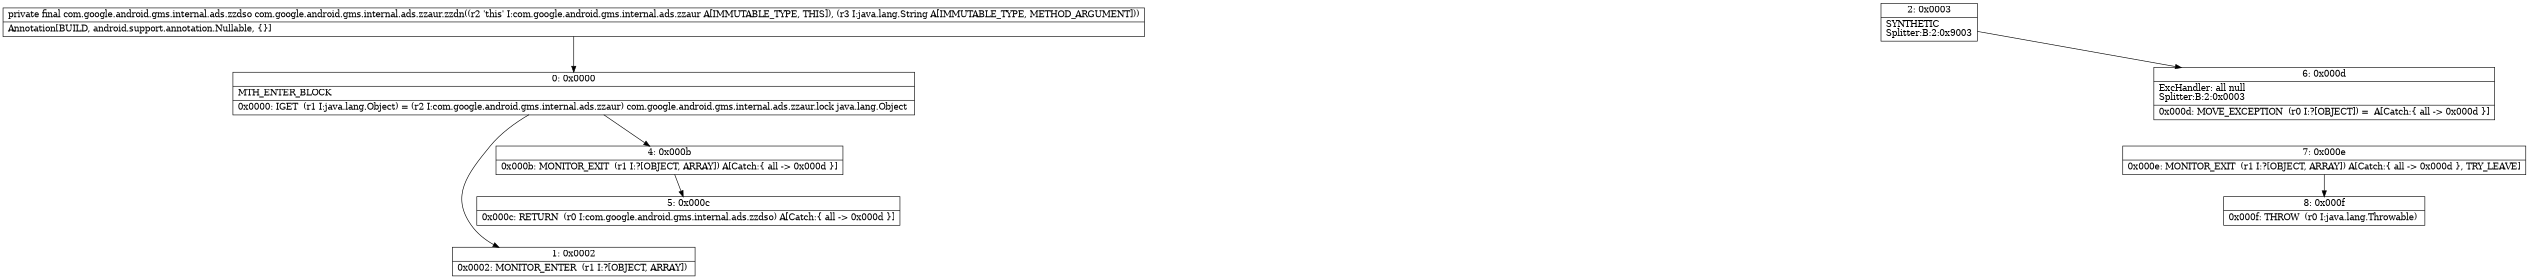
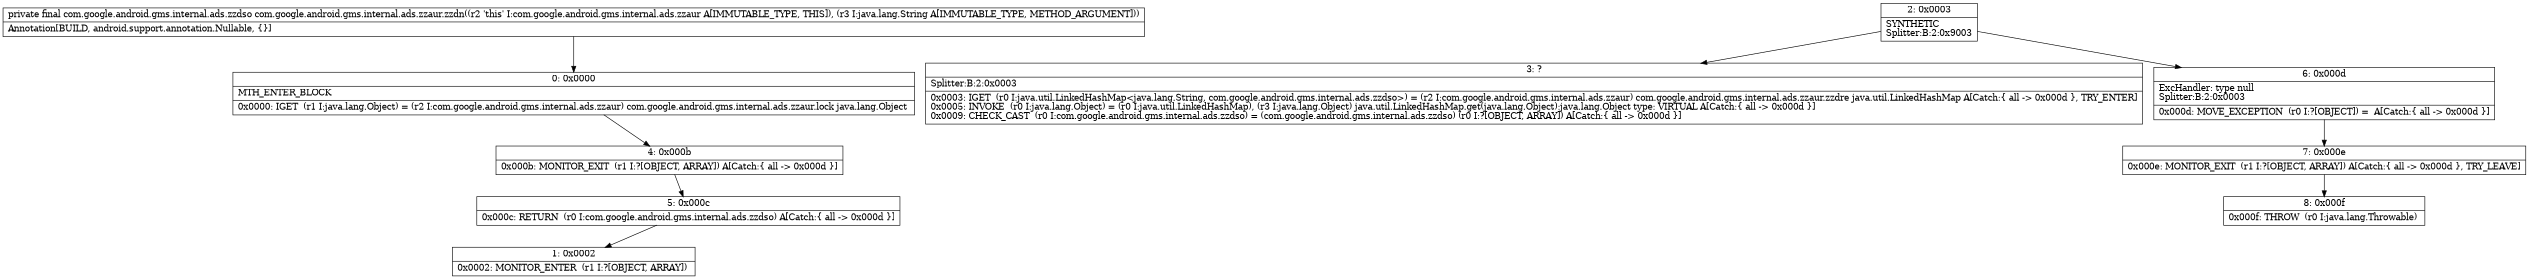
(2202, 88) -> (2207, 88)
none -> (1534, 94)
none -> (2324, 130)
(470, 174) -> (634, 235)
